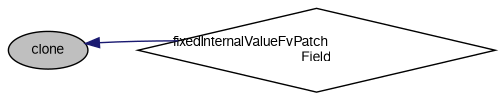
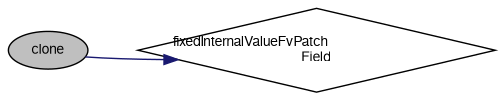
(139, 41) -> (125, 59)
